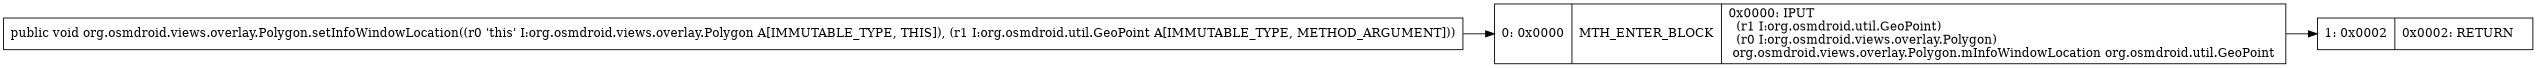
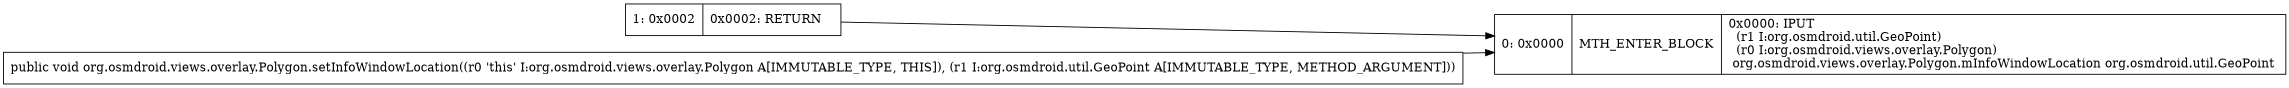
(2297, 34) -> (1163, 29)
